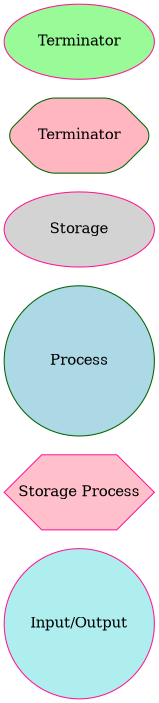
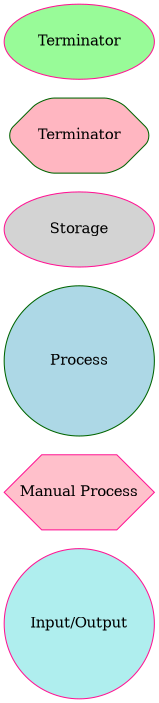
(79, 492) -> (79, 492)
